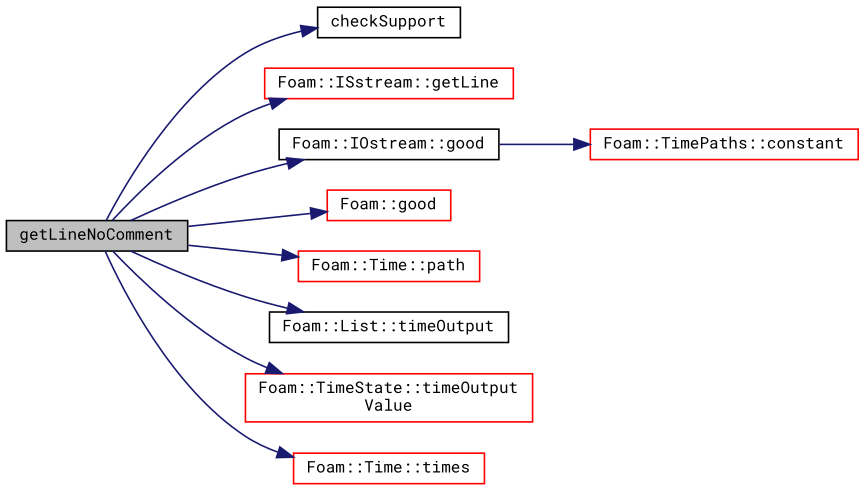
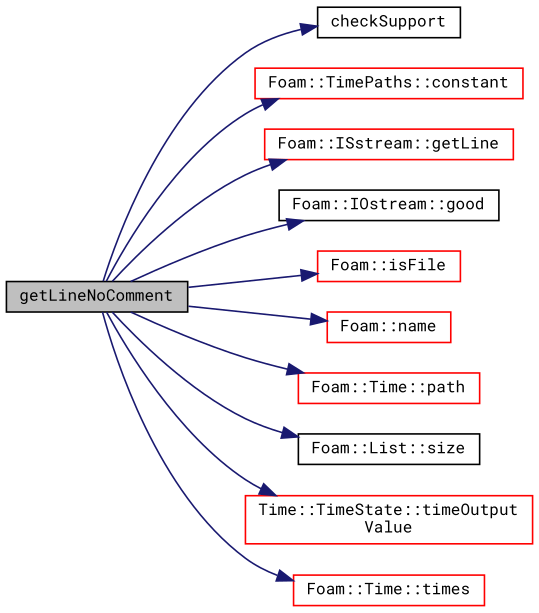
(536, 144) -> (172, 181)
(389, 205) -> (389, 266)
(389, 327) -> (389, 449)
none -> (389, 327)
(389, 398) -> (389, 520)
